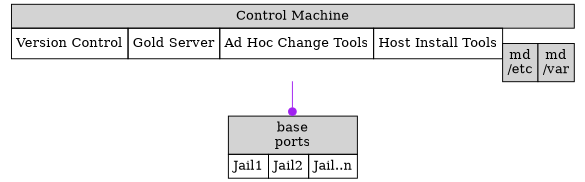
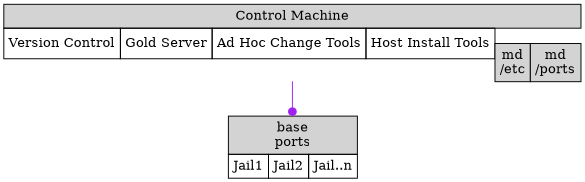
(556, 69) -> (556, 69)
